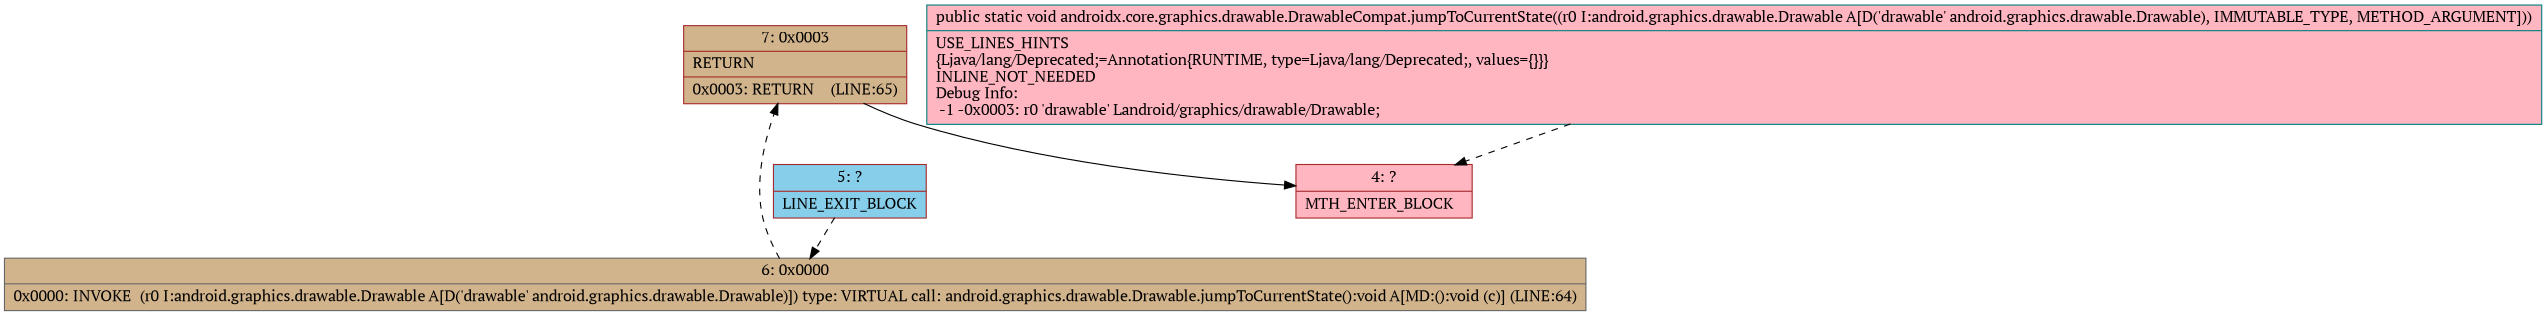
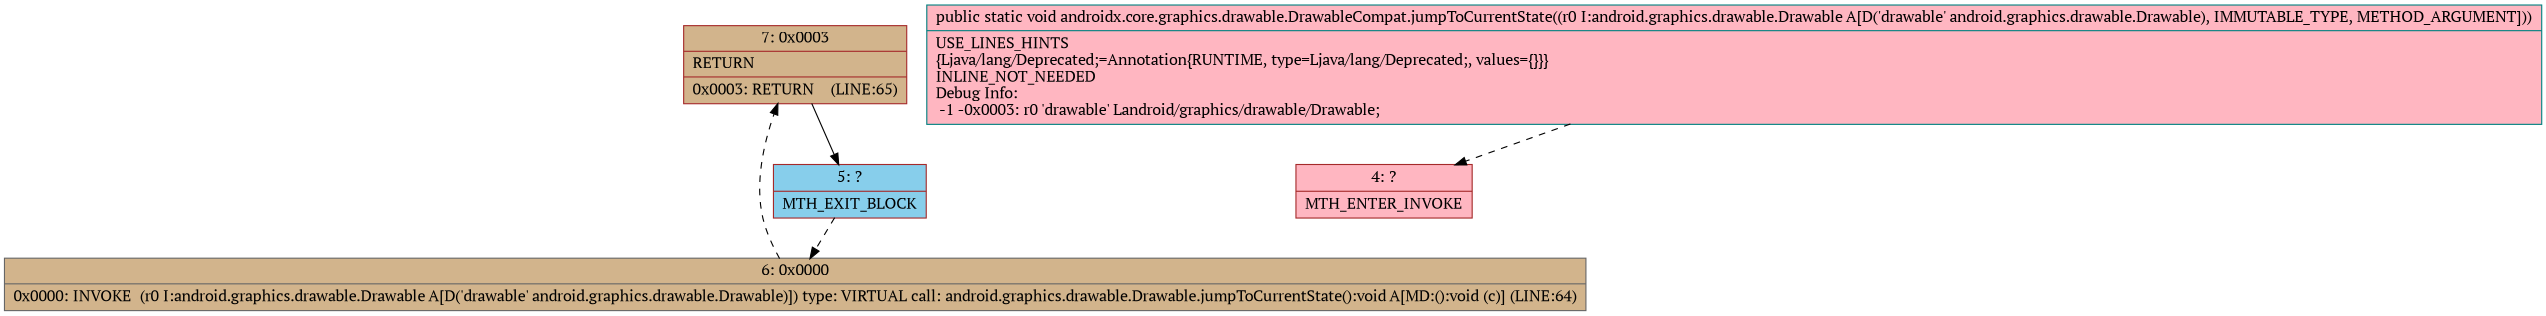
(1071, 160) -> (823, 129)
(850, 204) -> (850, 204)
(1379, 204) -> (1384, 204)
